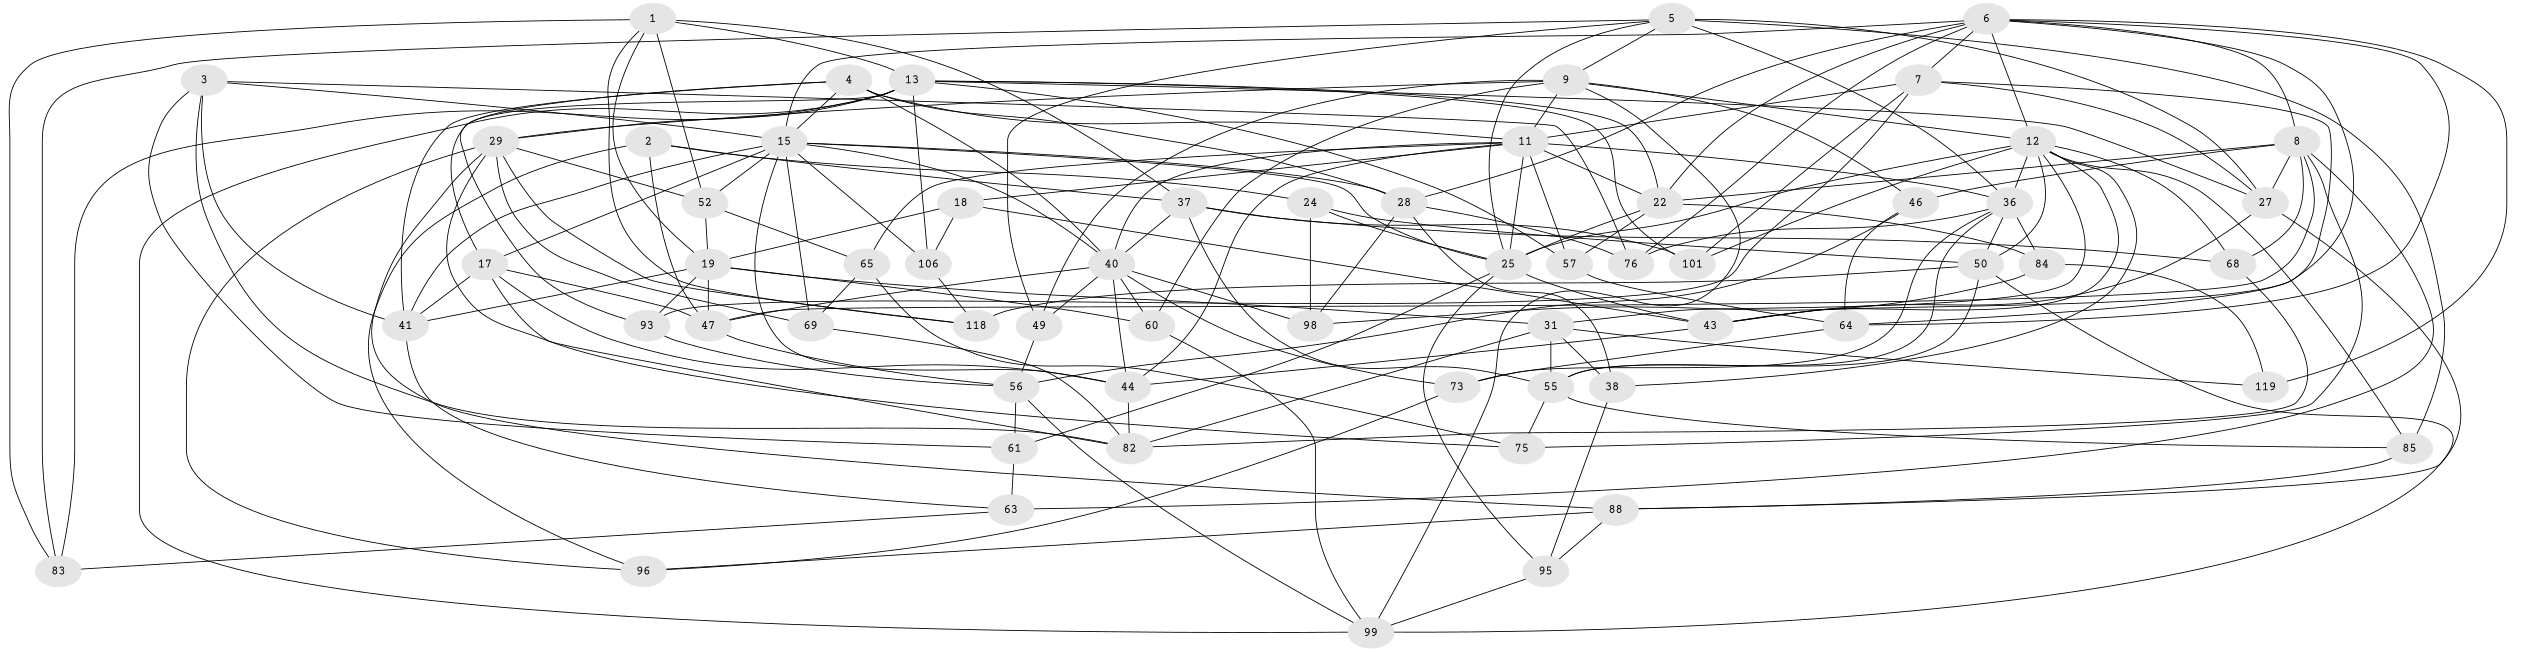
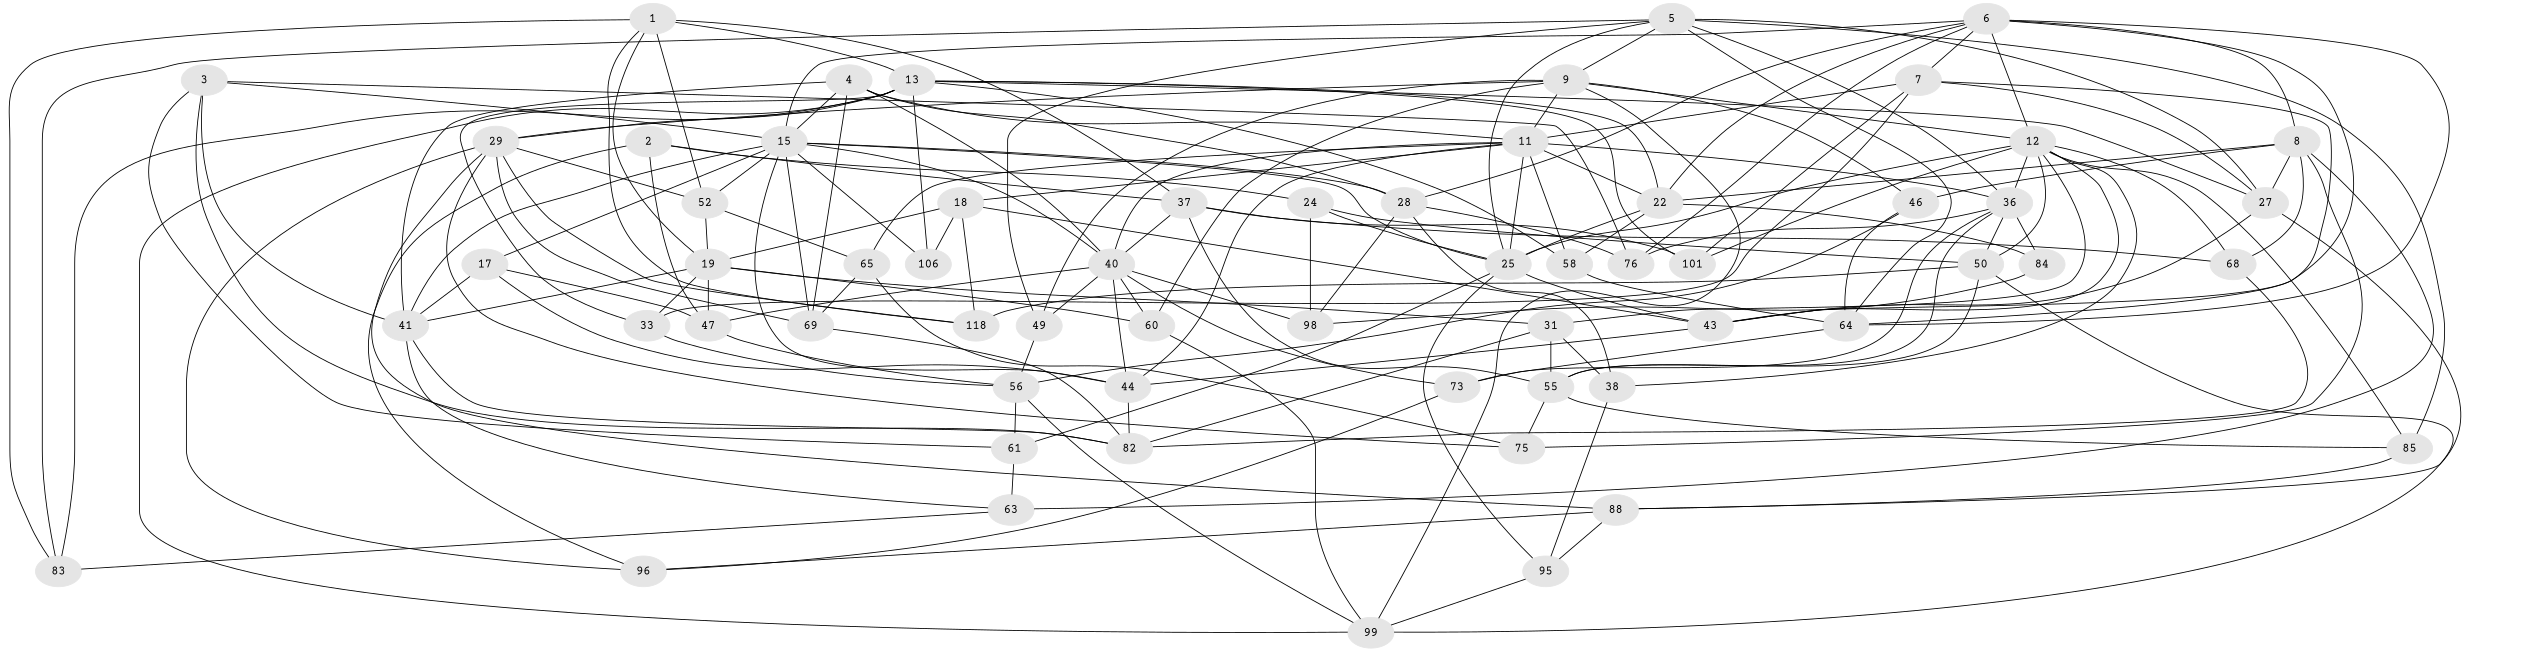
(578, 100) -> (830, 203)
none -> (1892, 145)
(1570, 264) -> (1570, 264)
(952, 295) -> (968, 264)
(1569, 305) -> none
(647, 326) -> (647, 326)
(642, 360) -> (656, 422)
(2265, 387) -> none
